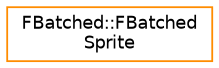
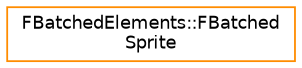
(110, 34) -> (151, 34)
